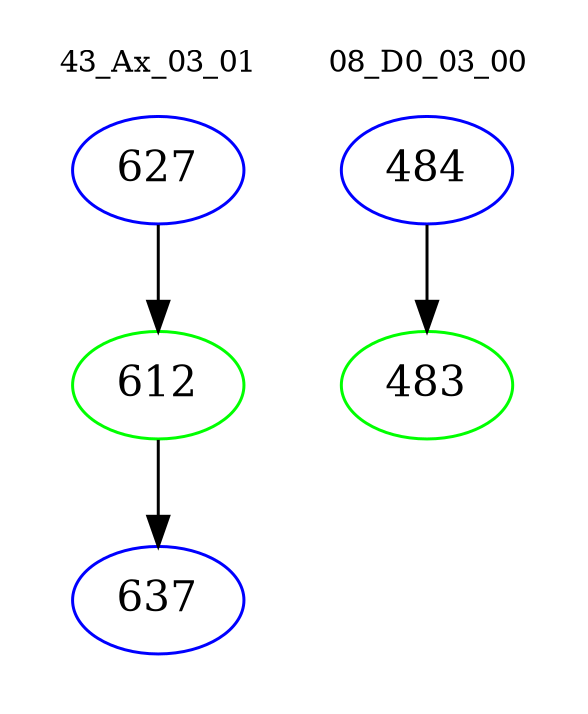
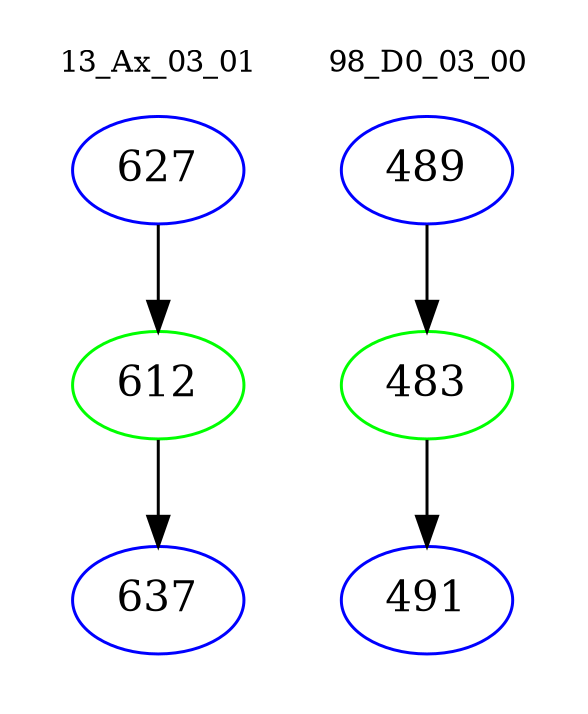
(158, 64) -> (158, 64)
(429, 64) -> (429, 64)
(427, 170) -> (427, 170)
none -> (427, 600)
